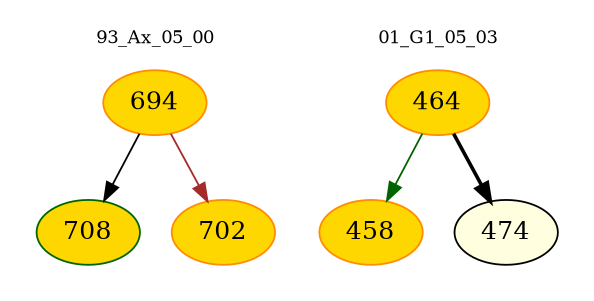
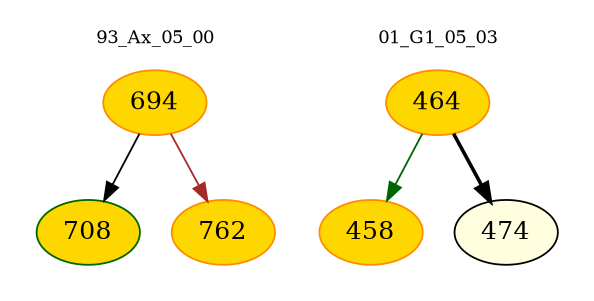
(223, 232) -> (223, 232)
